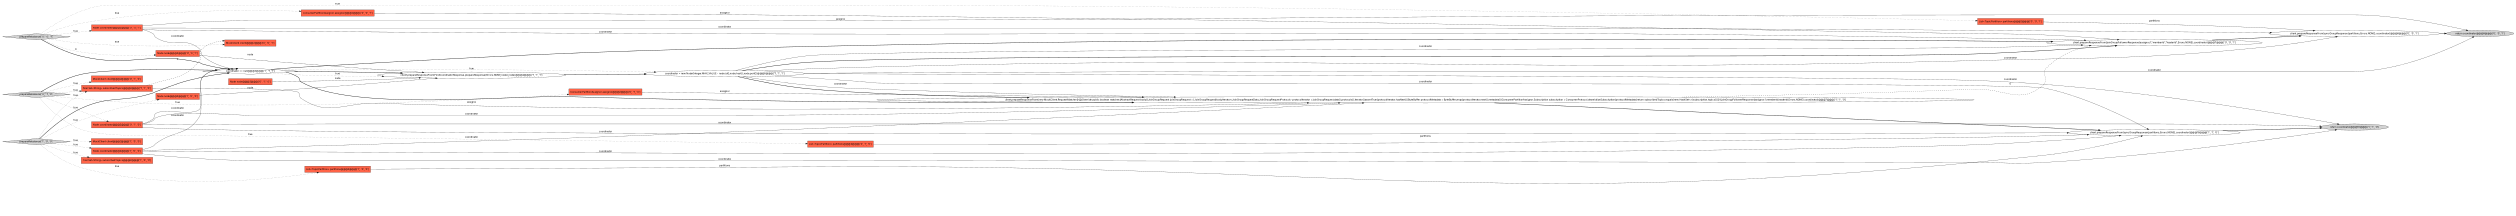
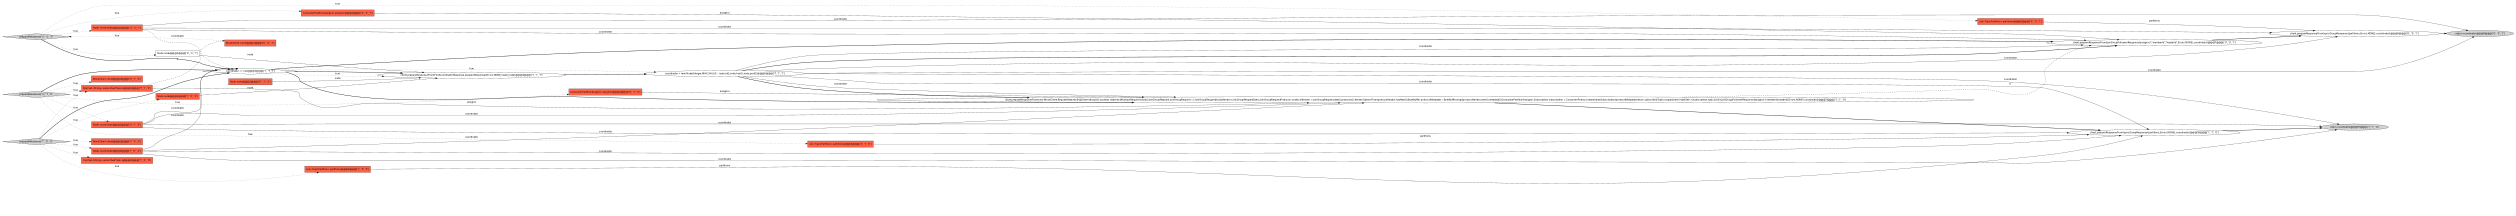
(840, 19) -> (840, 19)
(190, 44) -> (190, 44)
(135, 46) -> (148, 38)
(76, 49) -> (76, 49)
(178, 53) -> (178, 53)
